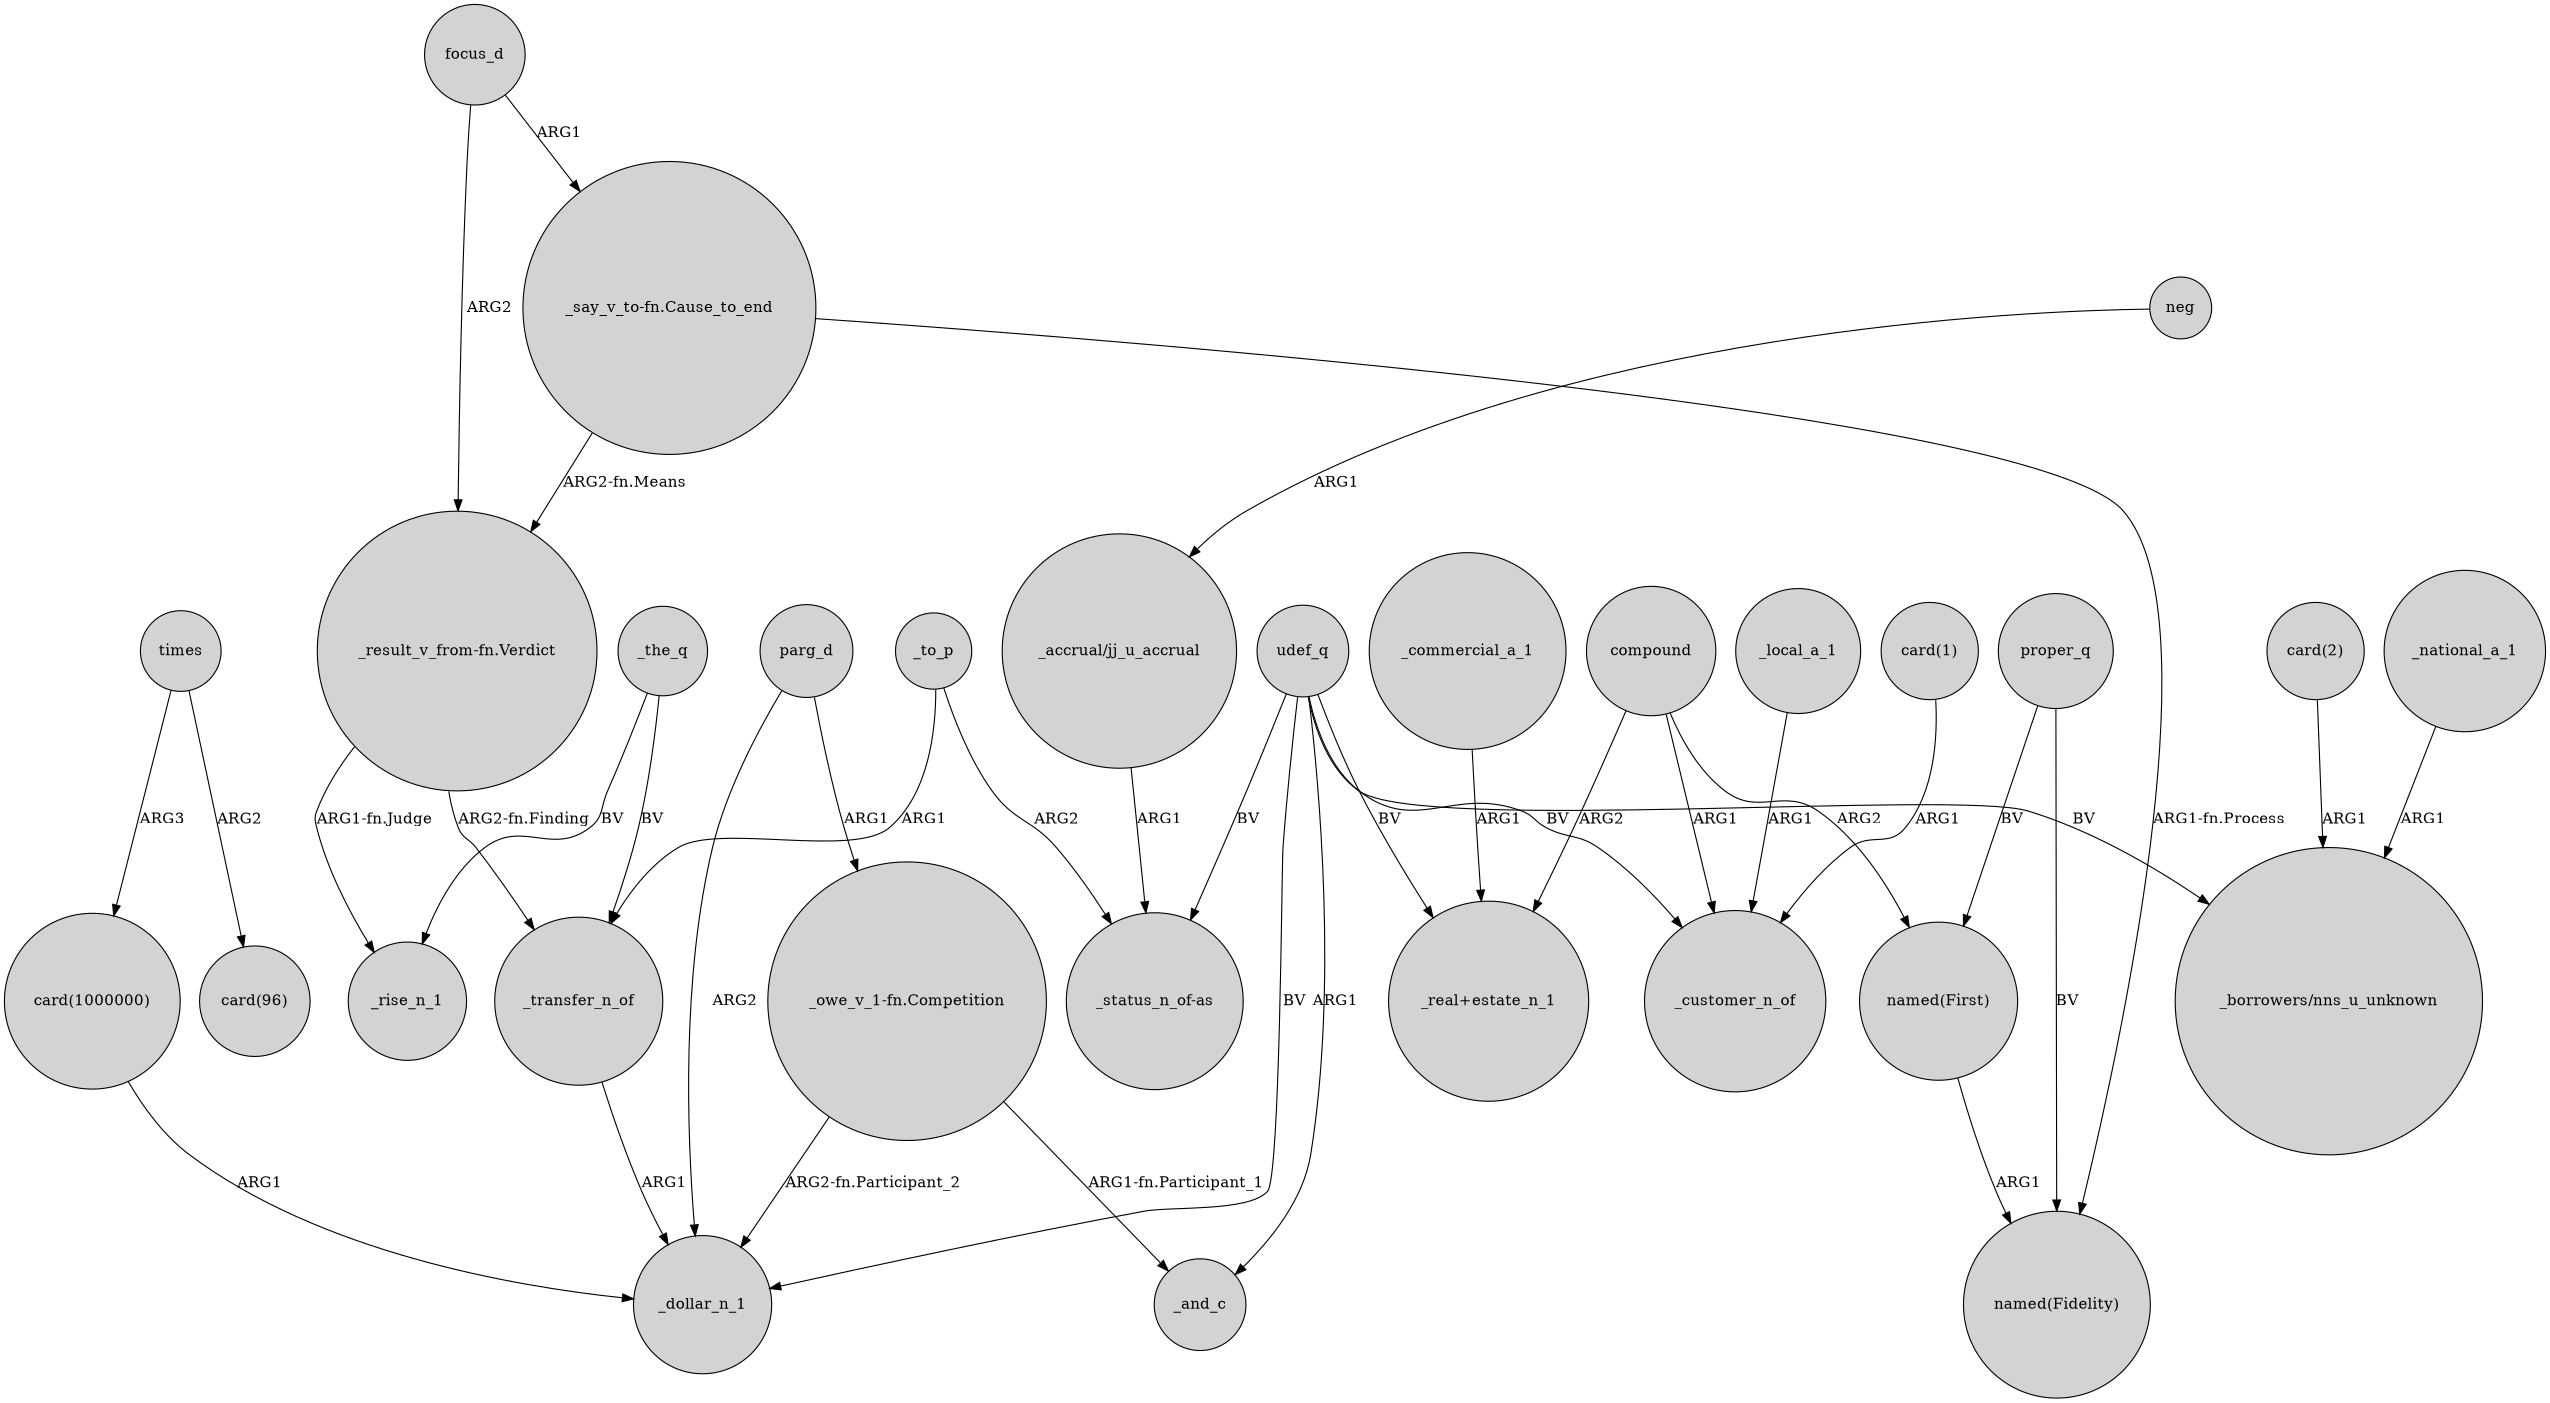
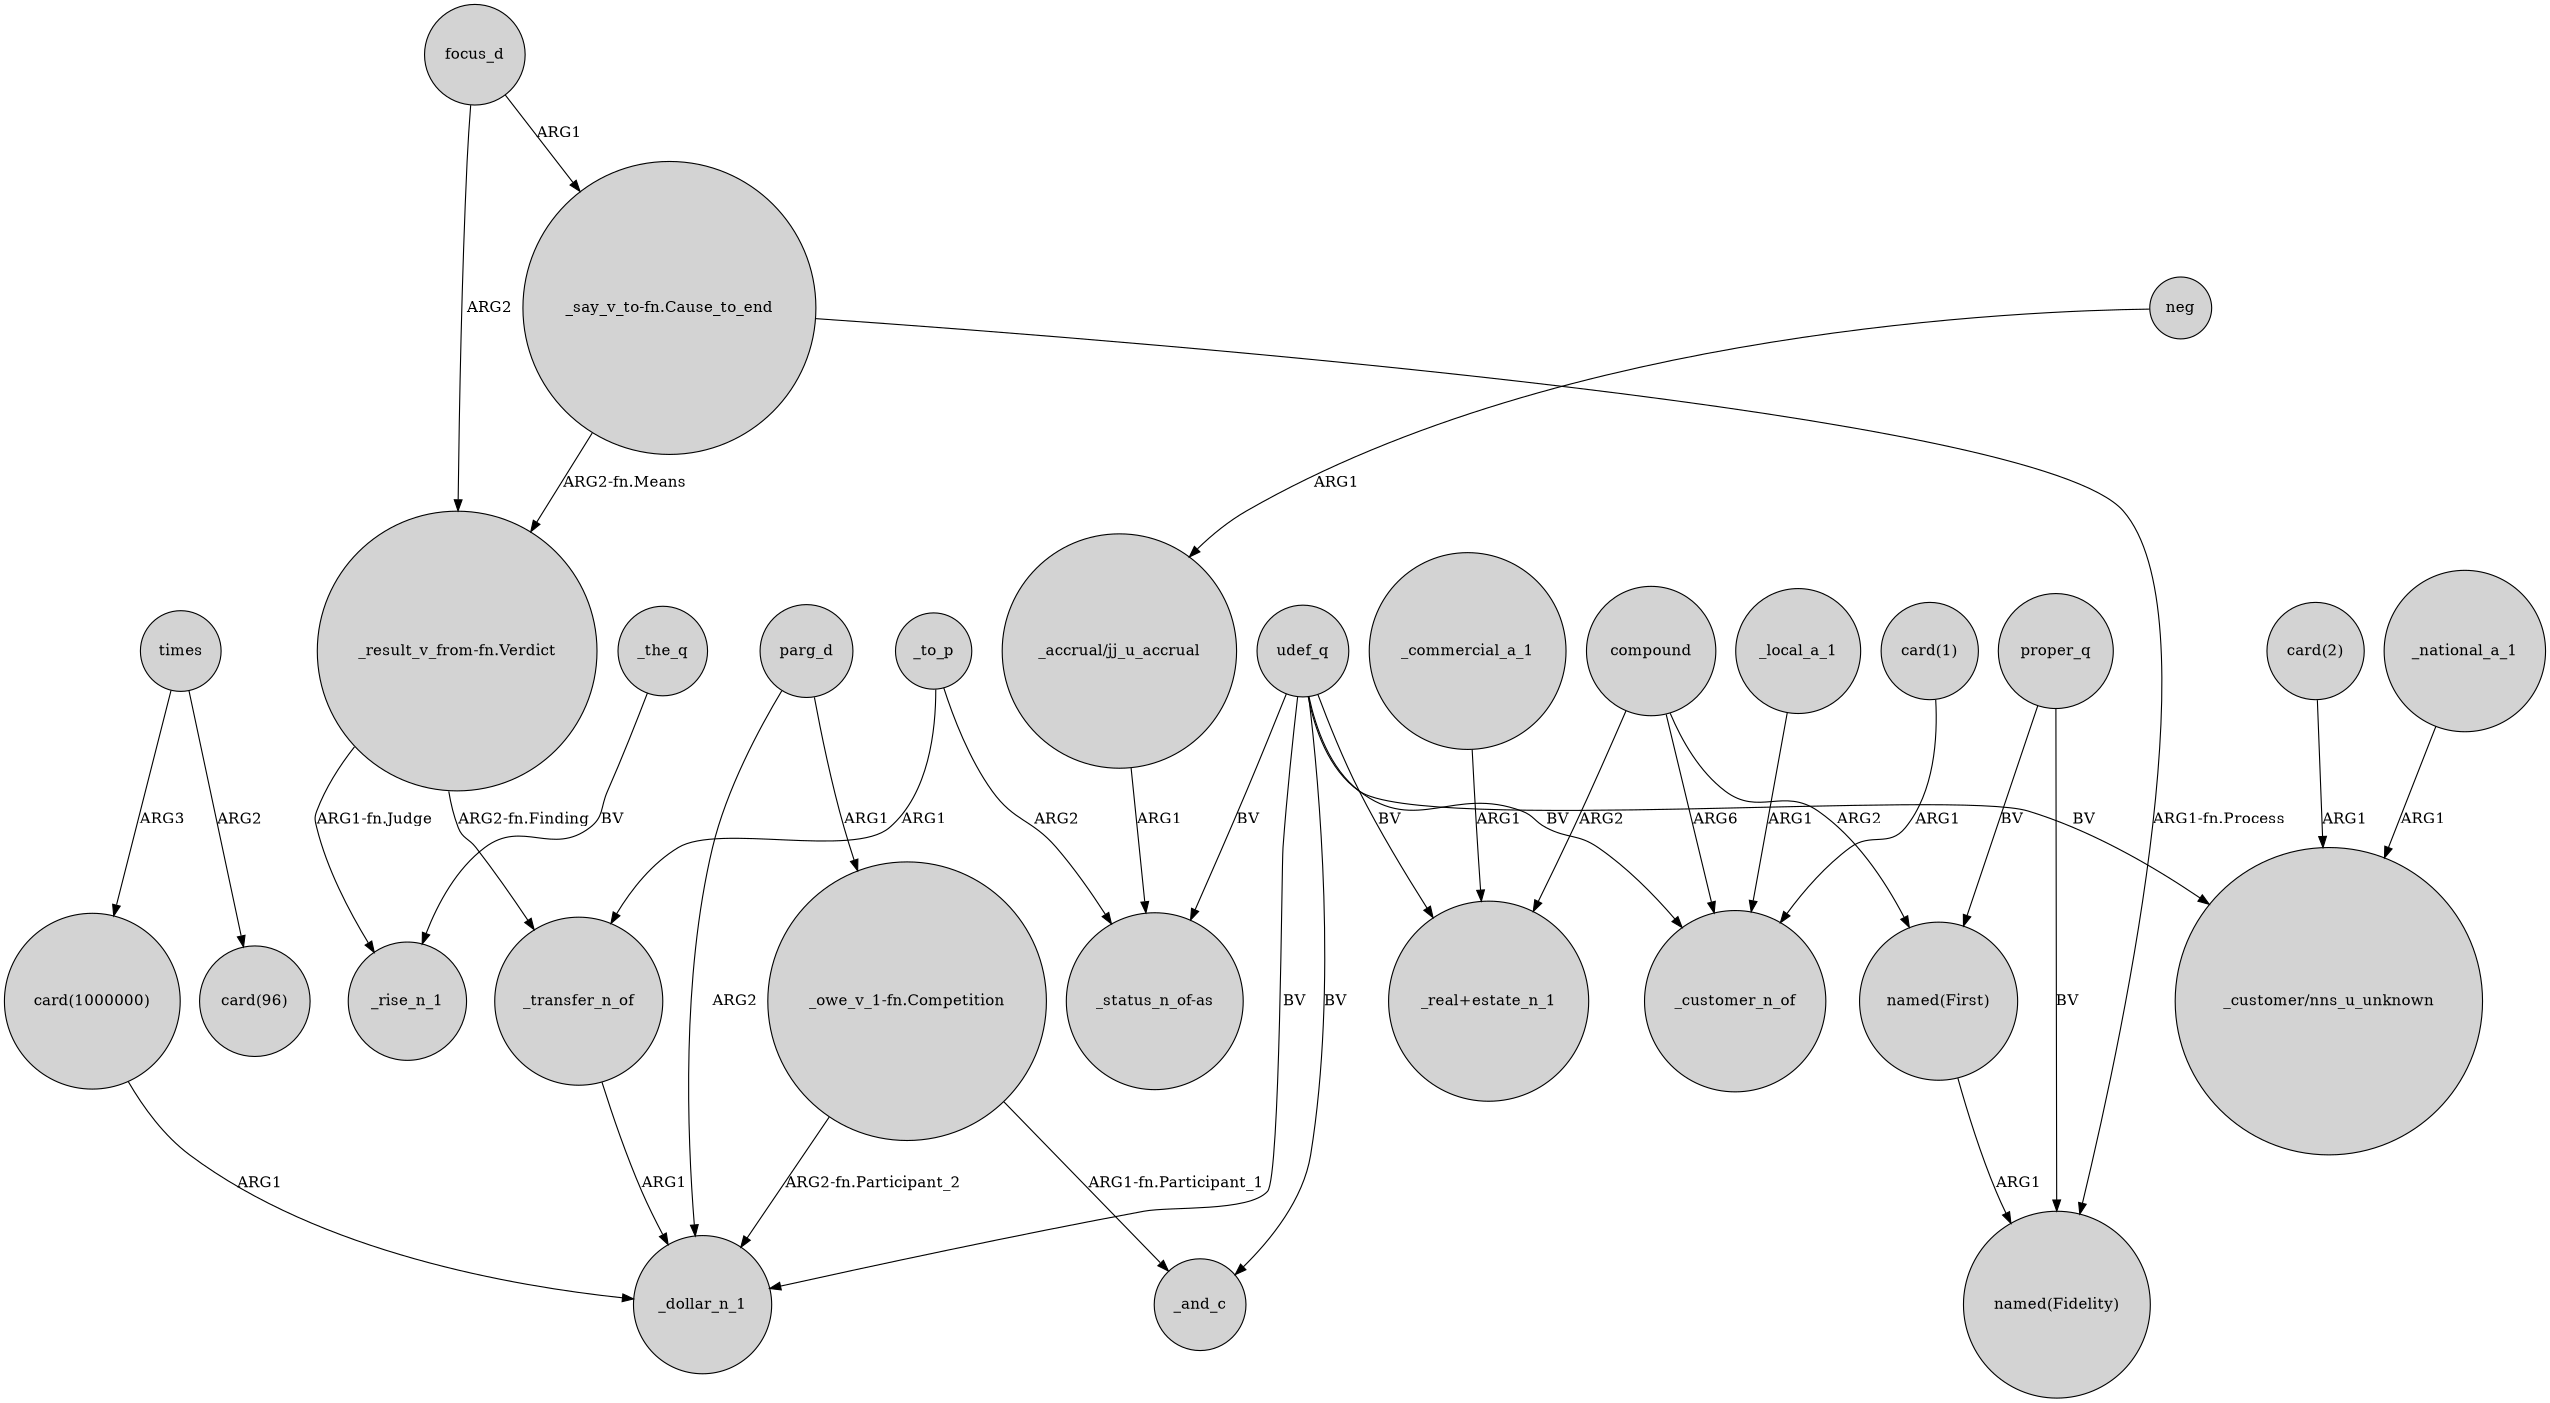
(643, 805) -> none
(1716, 819) -> (1716, 819)
(1336, 1001) -> (1336, 1001)
(2329, 1001) -> (2329, 1001)
